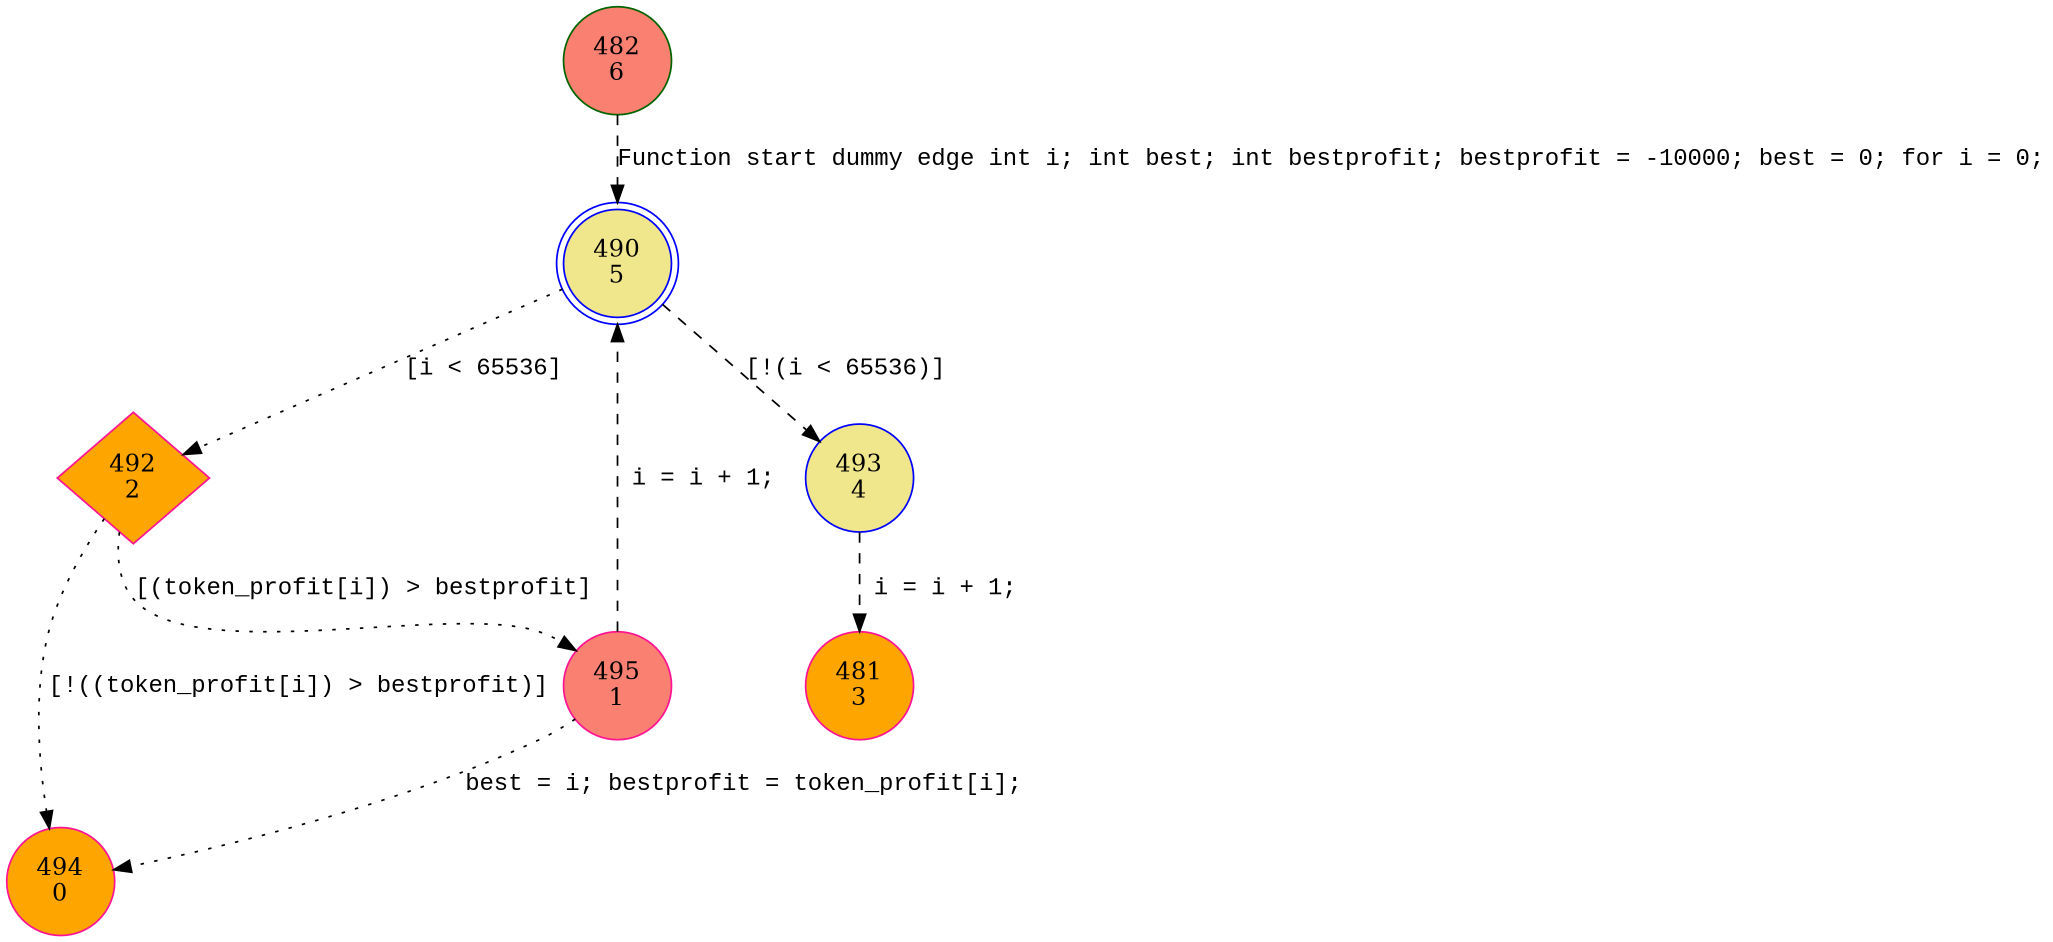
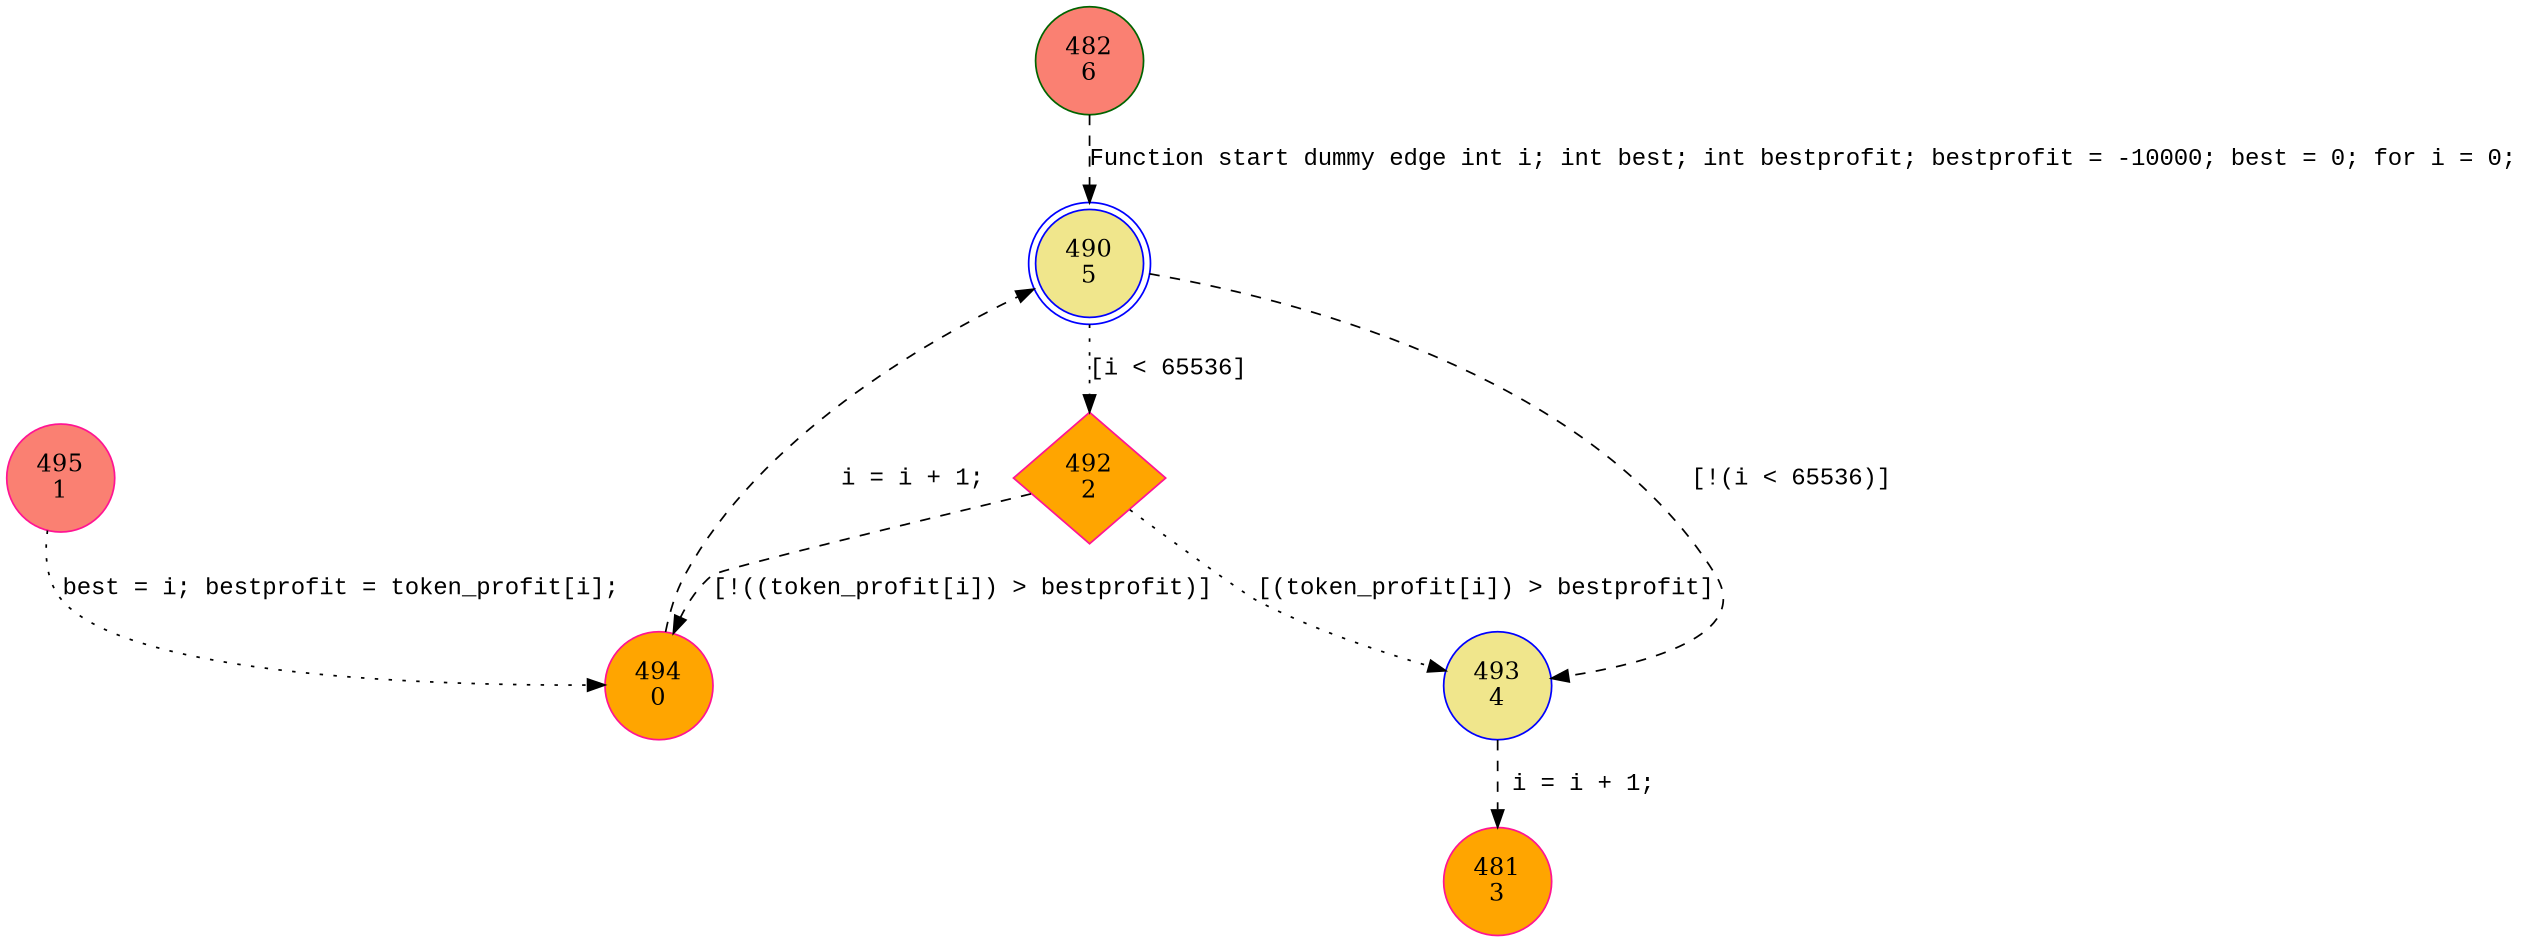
(618, 487) -> (808, 431)
(310, 631) -> (1270, 607)
(43, 658) -> (845, 539)
